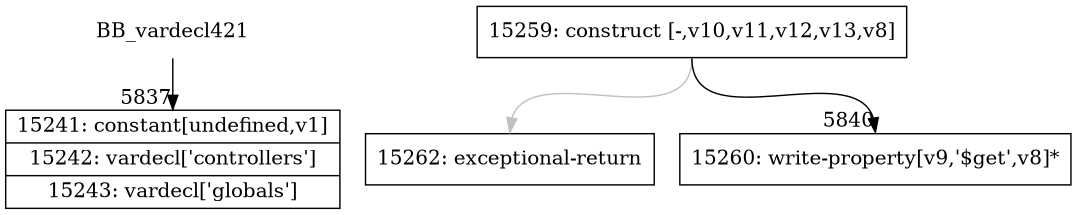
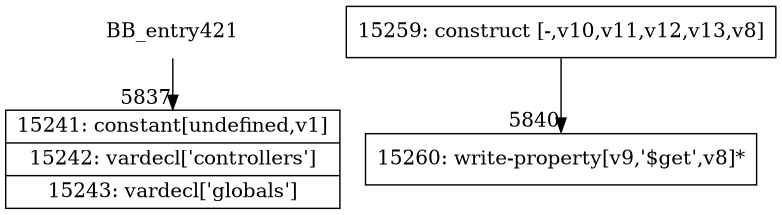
(173, 32) -> (173, 32)
(510, 159) -> none
